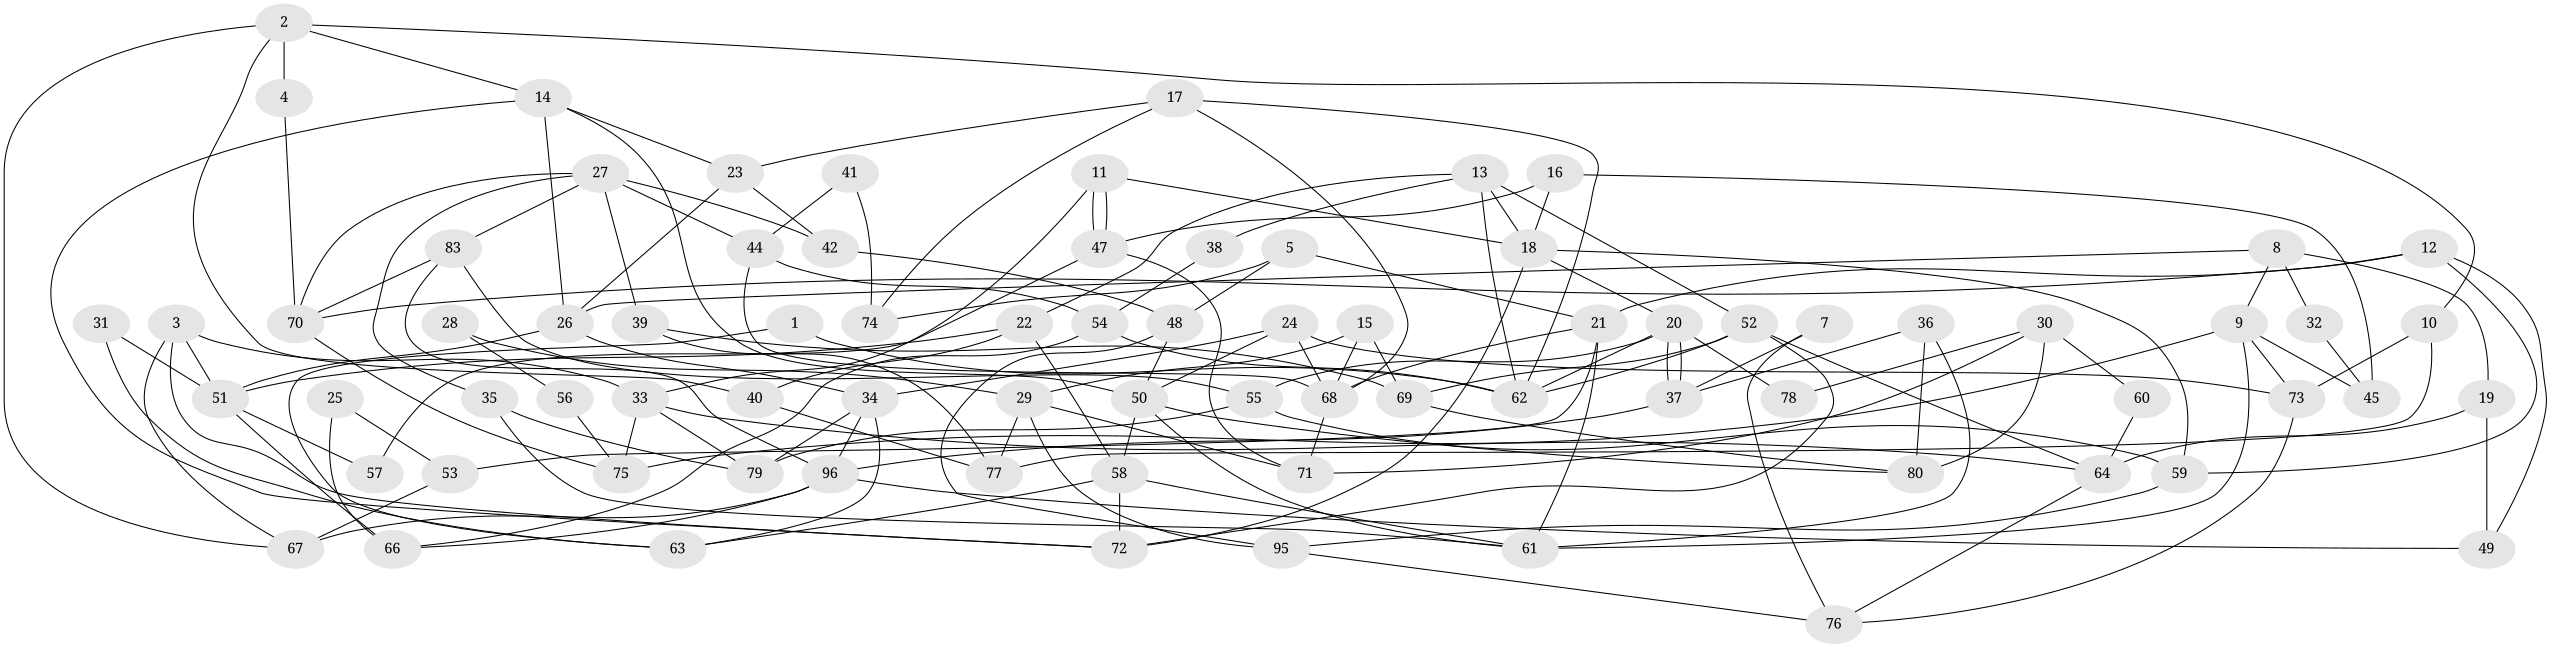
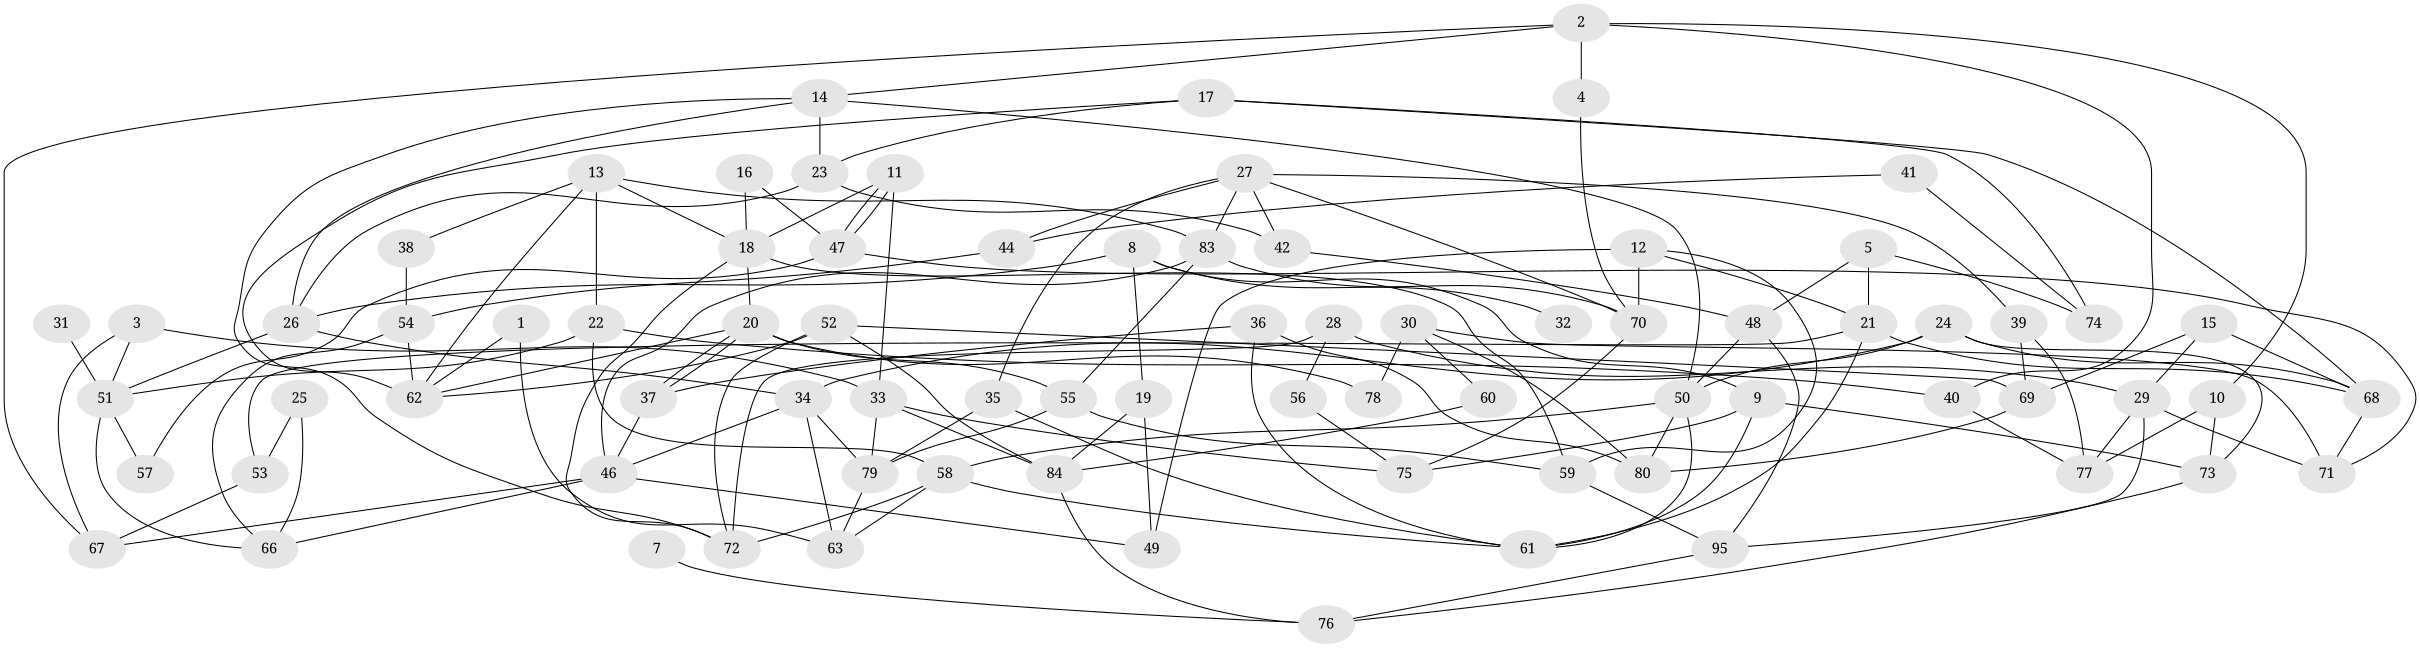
(1609, 245) -> (934, 200)
(1749, 361) -> none
(992, 371) -> none
(2372, 399) -> none
(830, 474) -> (609, 474)
(2102, 474) -> (1055, 474)
(302, 492) -> (857, 502)
(362, 497) -> (961, 354)
